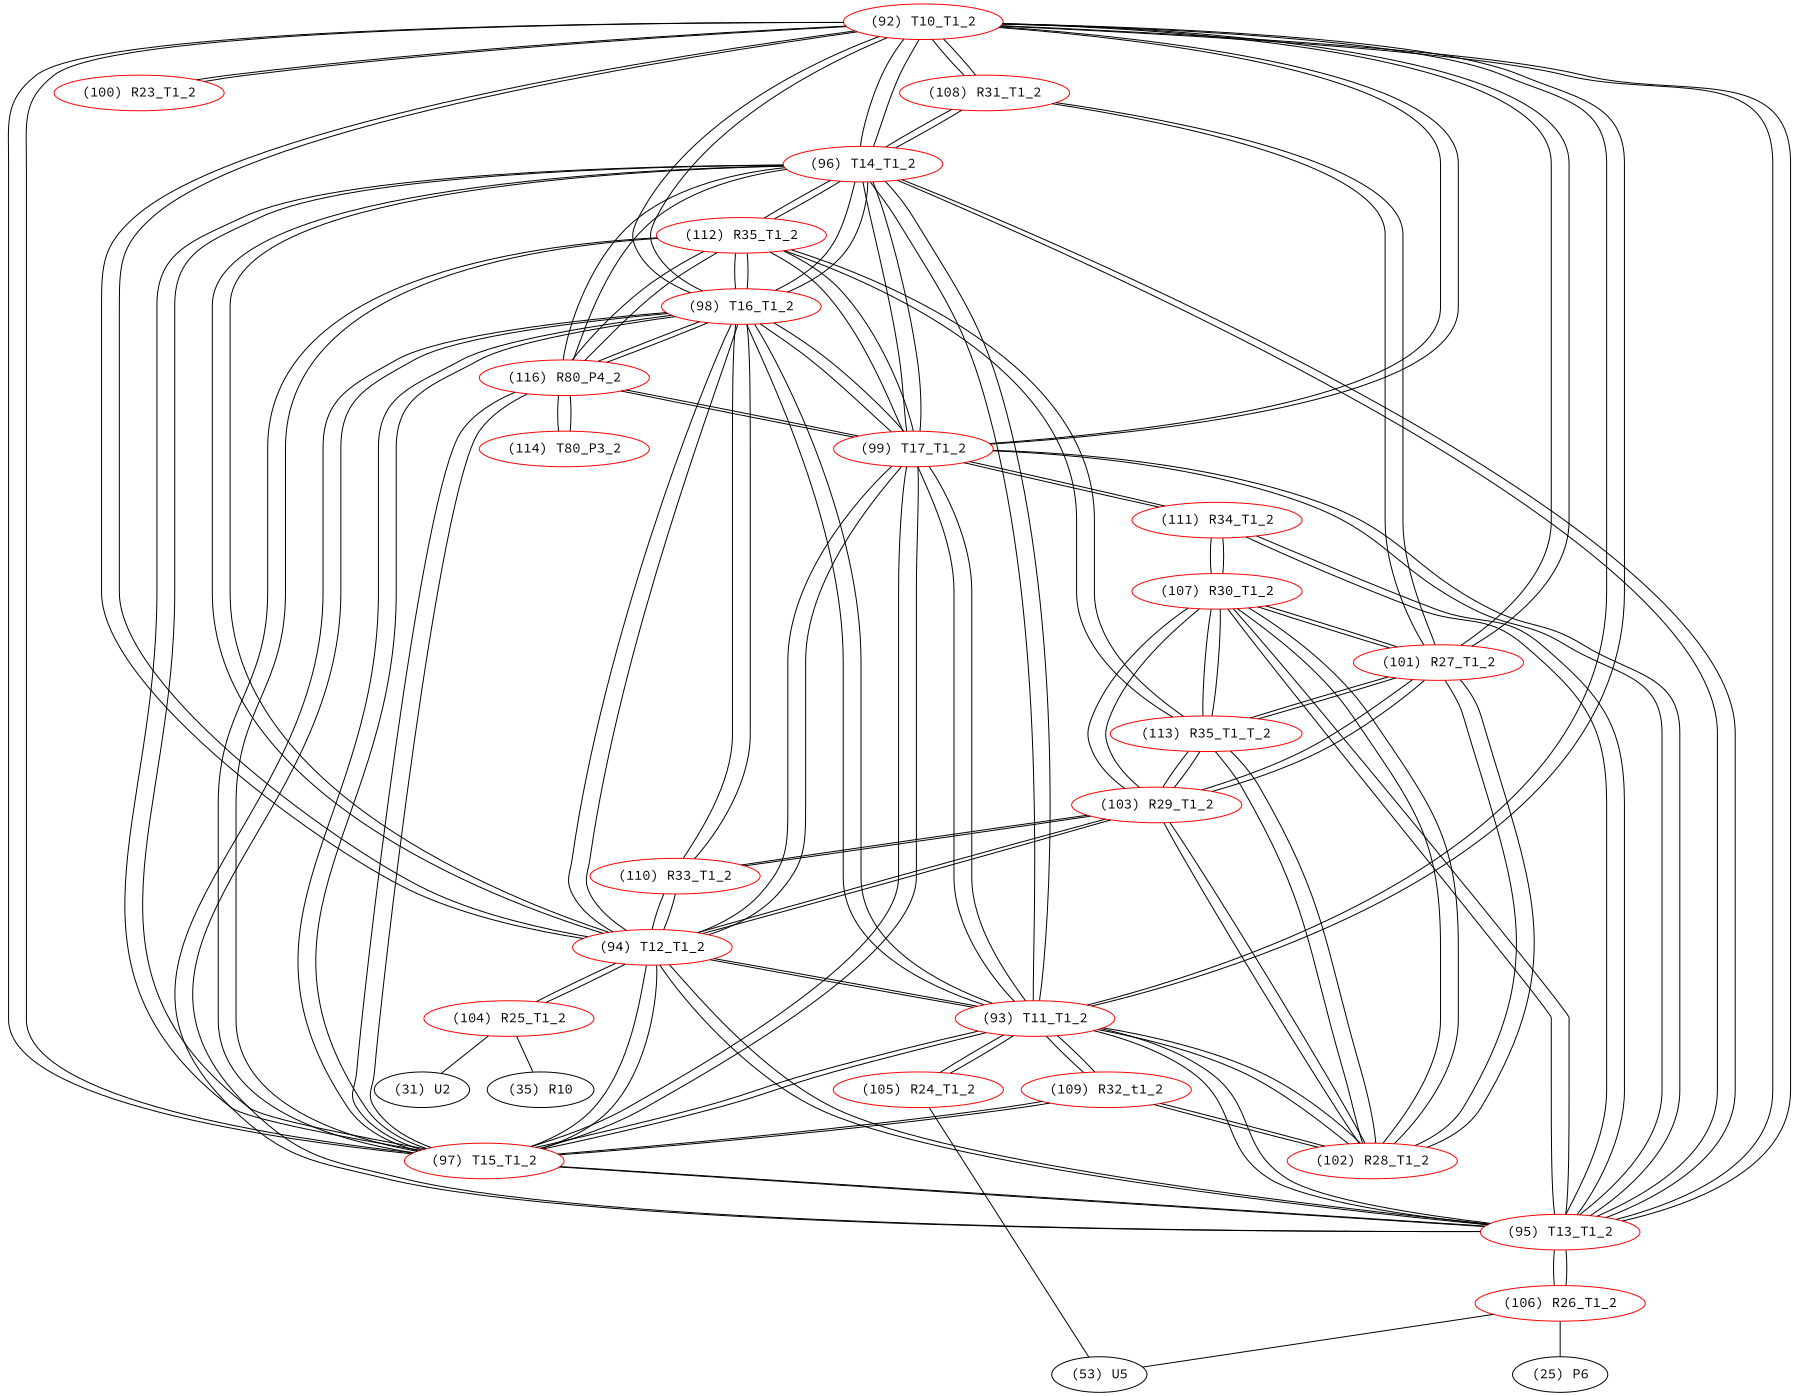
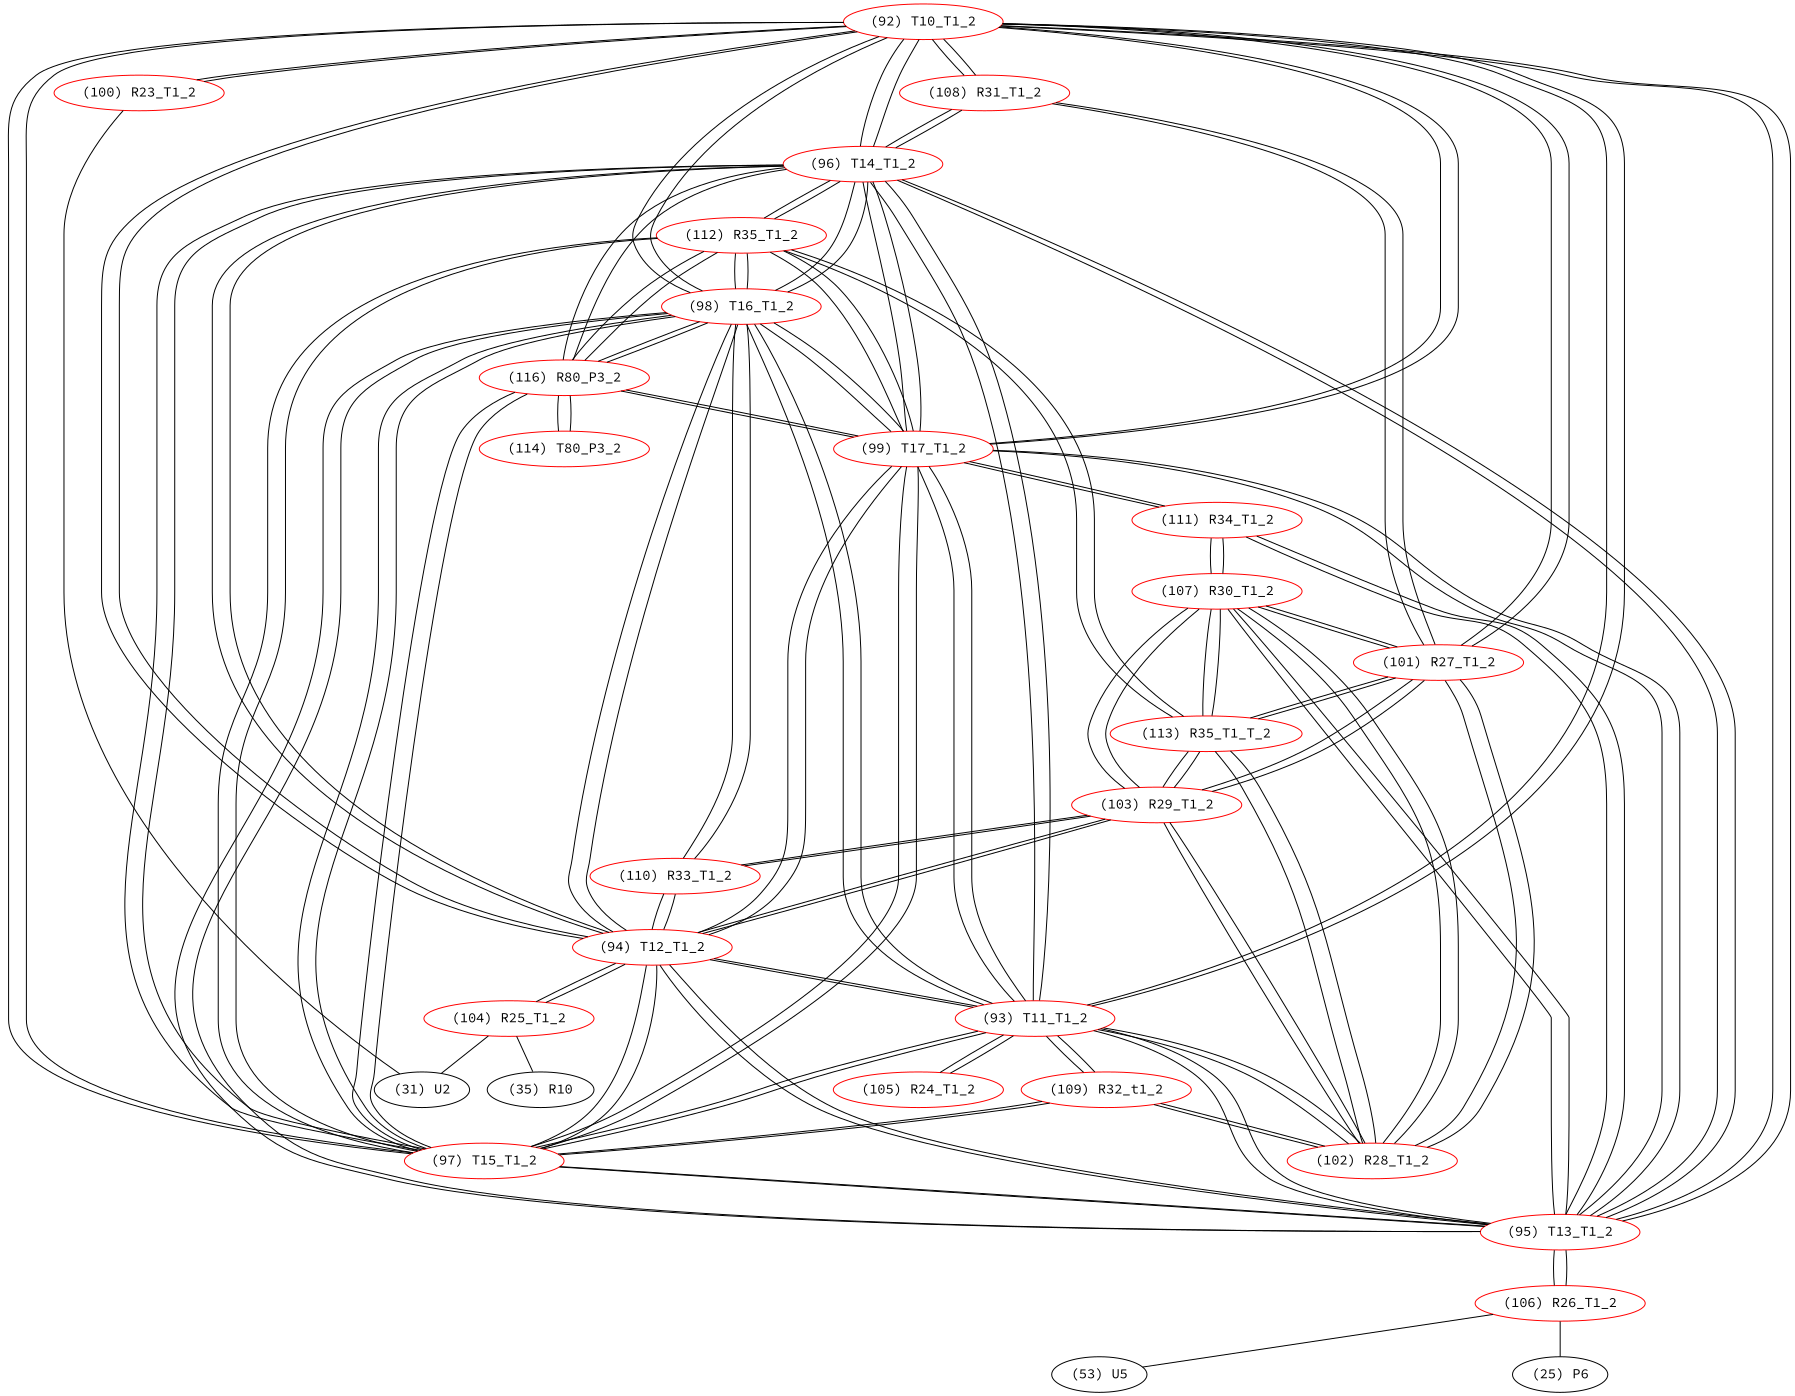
(564, 378) -> (564, 378)
none -> (71, 647)
(1009, 1232) -> none
